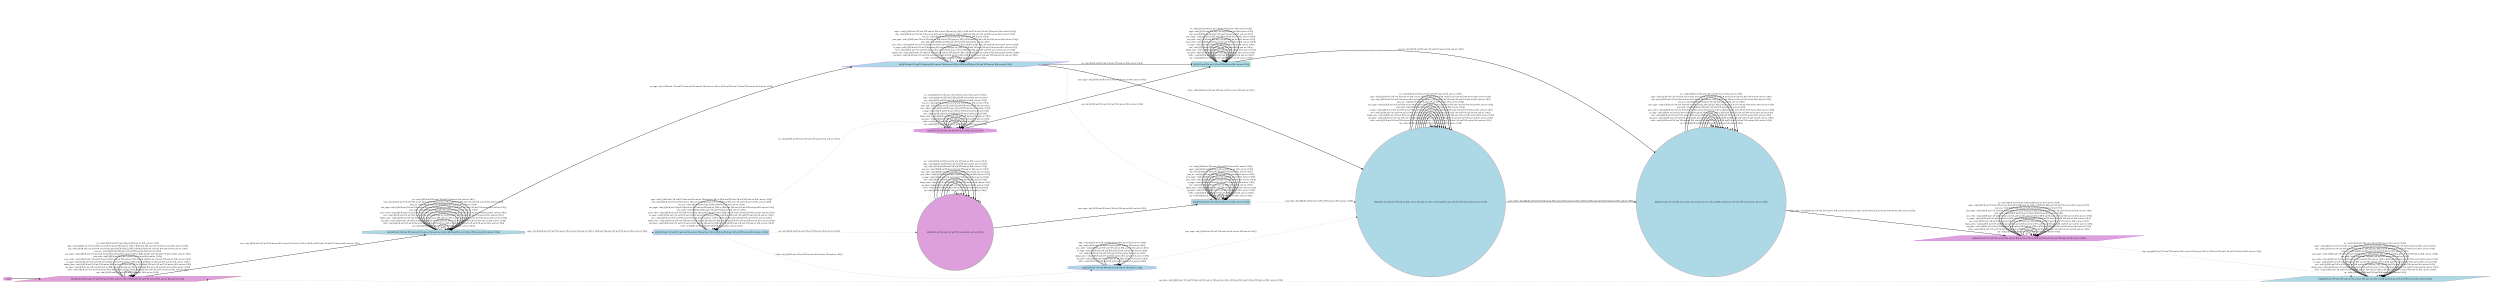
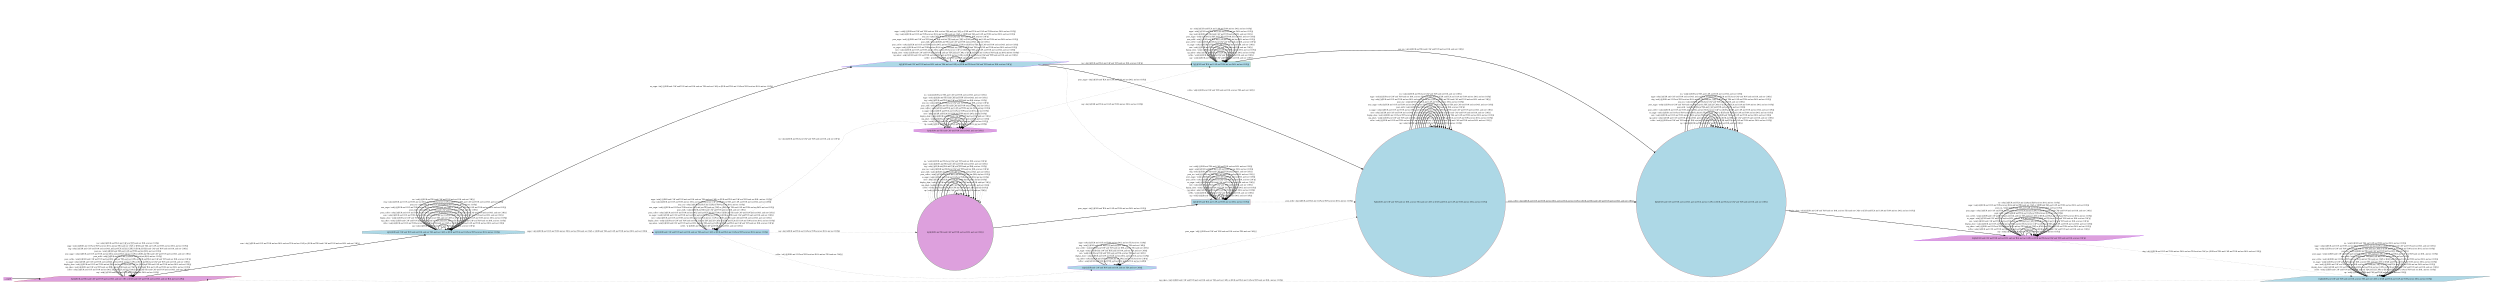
(1088, 98) -> (1088, 98)
